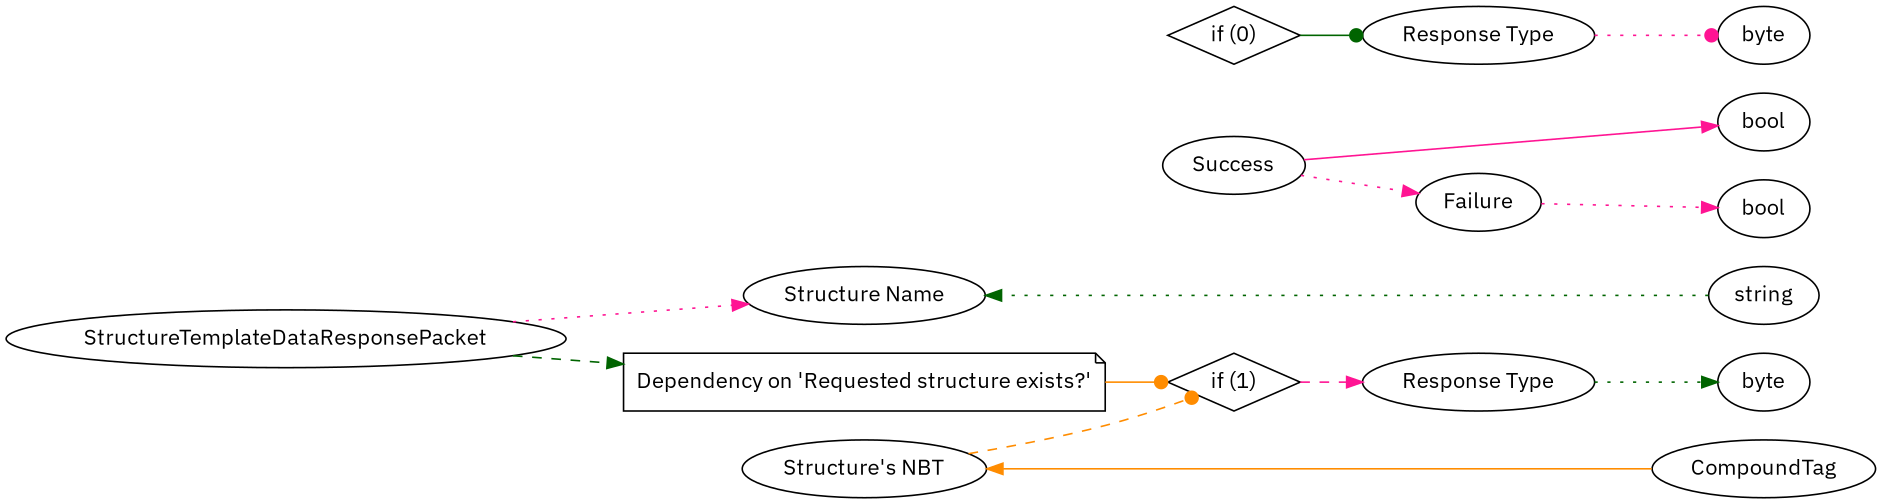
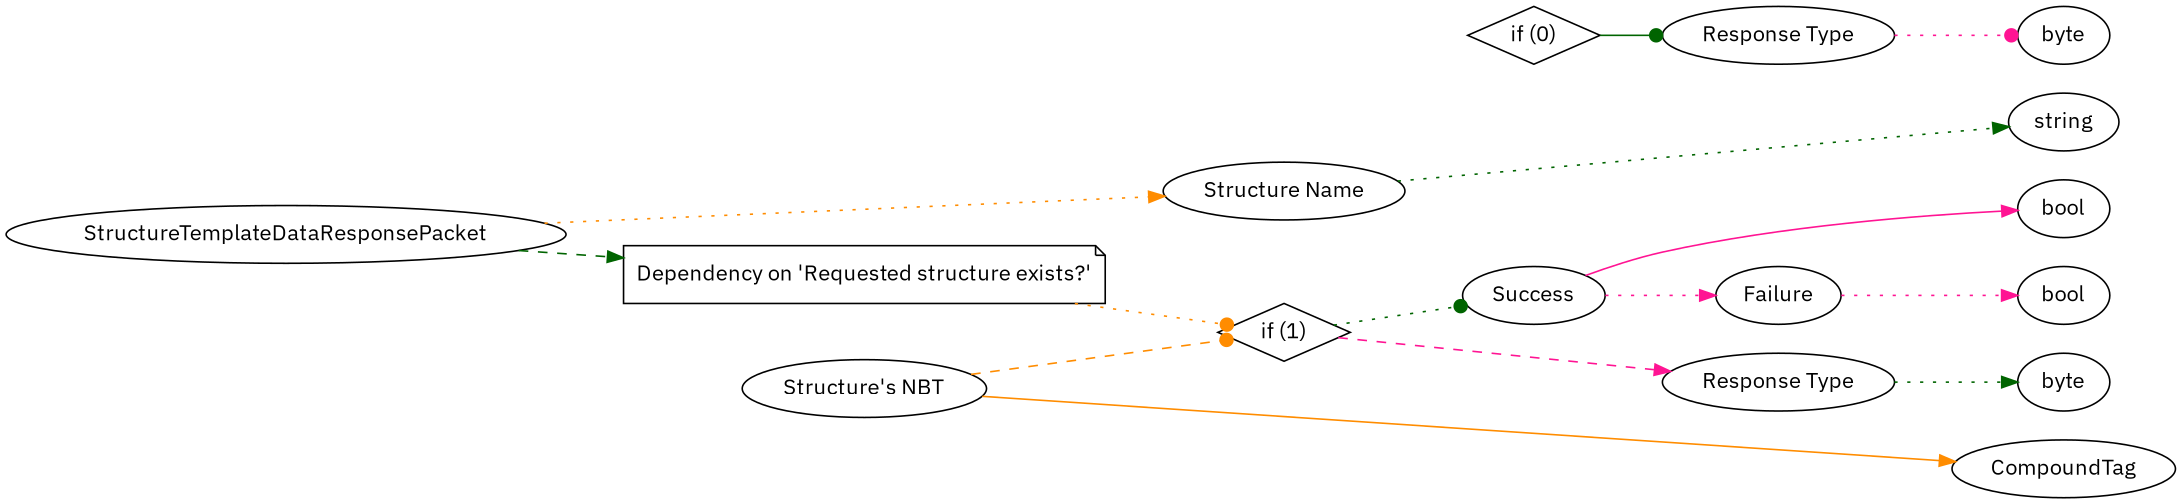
(1355, 295) -> (1695, 155)
(623, 314) -> (846, 210)
none -> (1394, 316)
(1130, 382) -> (1148, 314)
(1327, 469) -> (1461, 428)
